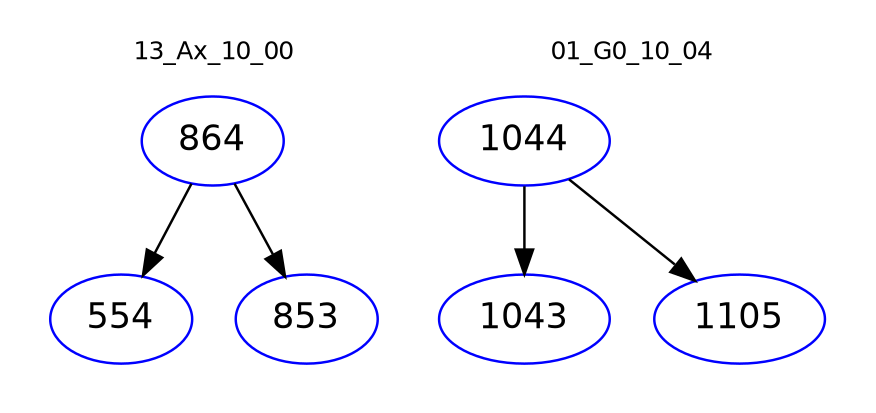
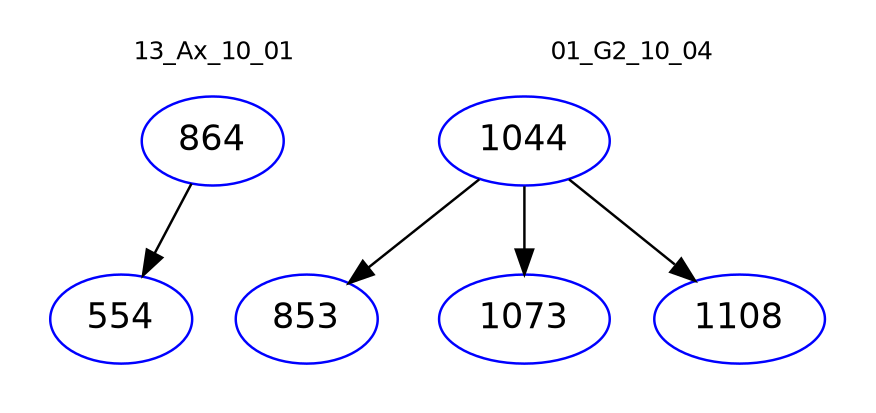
(214, 53) -> (214, 53)
(632, 53) -> (632, 53)
(254, 219) -> (435, 215)
(524, 319) -> (524, 319)
(740, 319) -> (740, 319)
